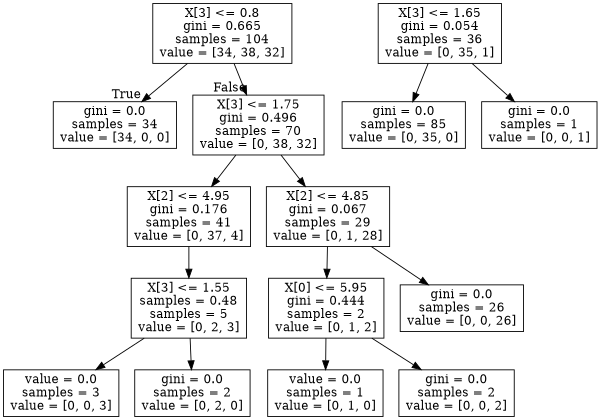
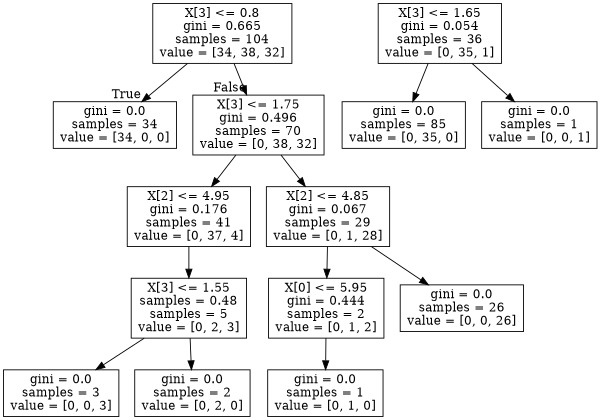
(61, 393) -> (61, 393)
(325, 393) -> (325, 393)
(457, 393) -> none
